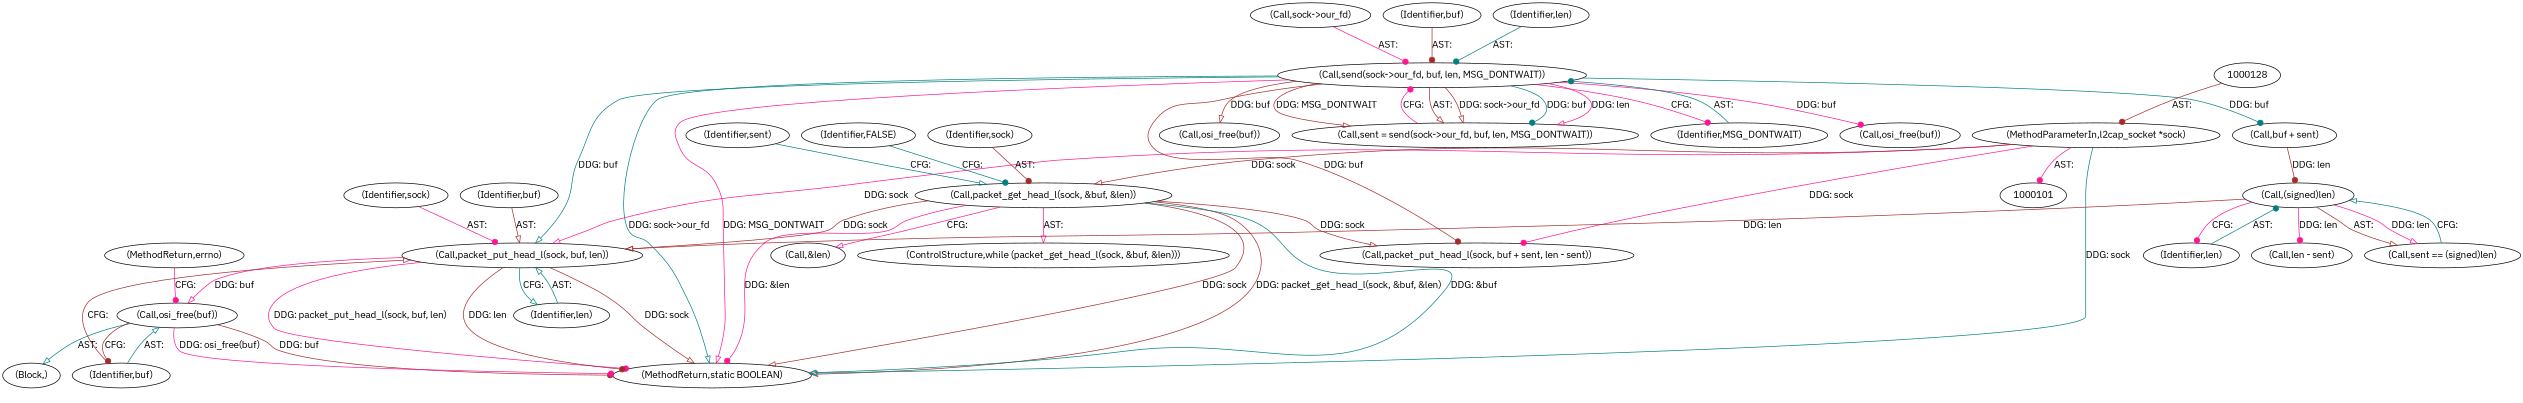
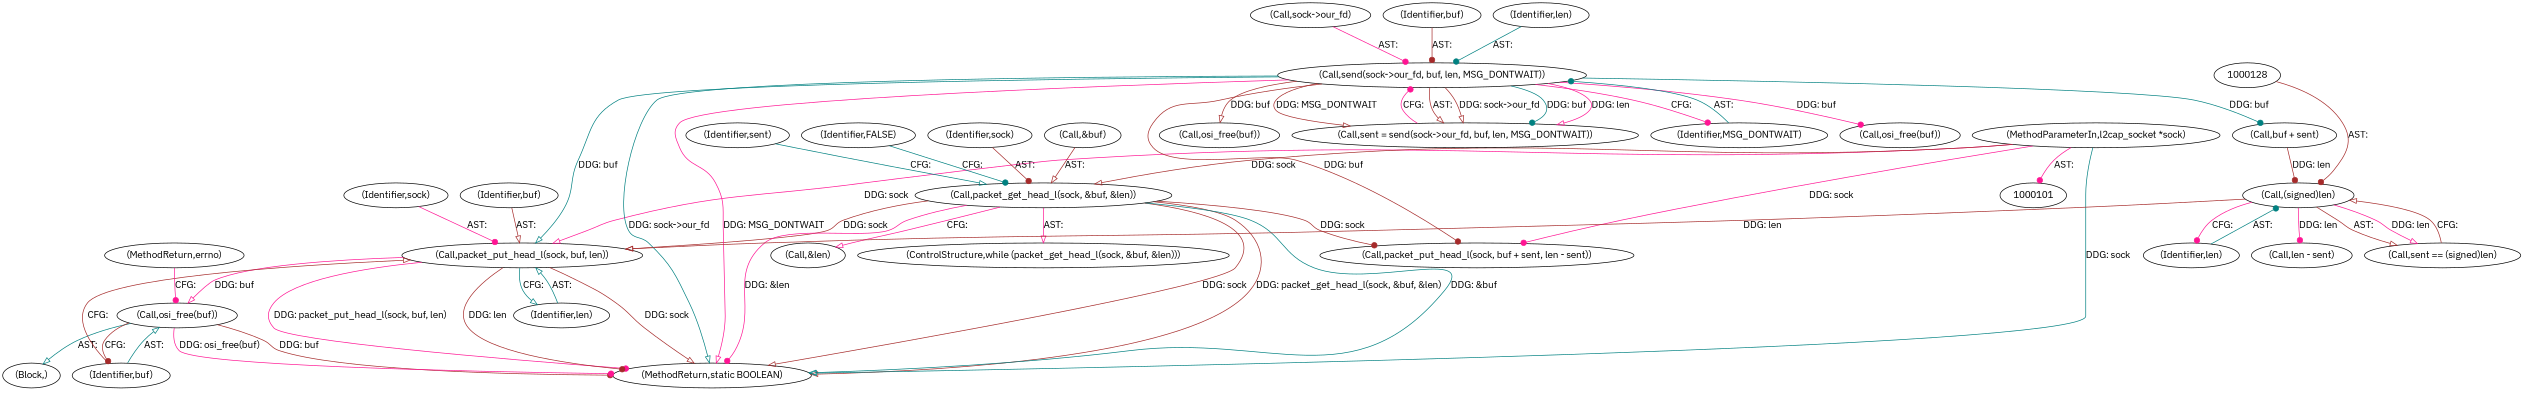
(2168, 102) -> (2339, 118)
none -> (1083, 135)
(2407, 210) -> (2407, 210)
(1267, 212) -> (1267, 212)
